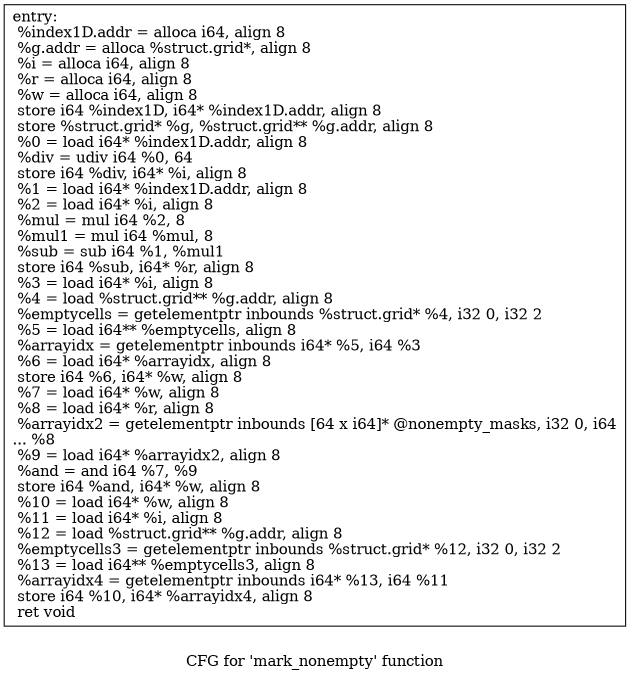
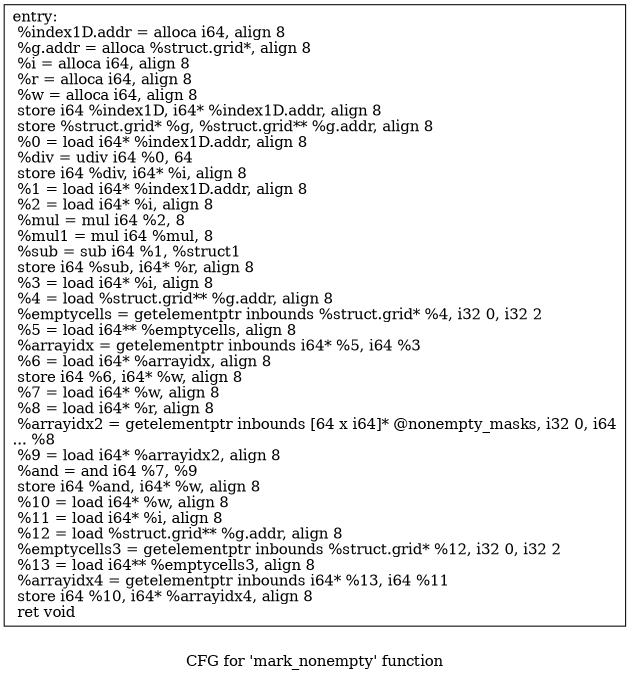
(119, 252) -> (127, 252)
